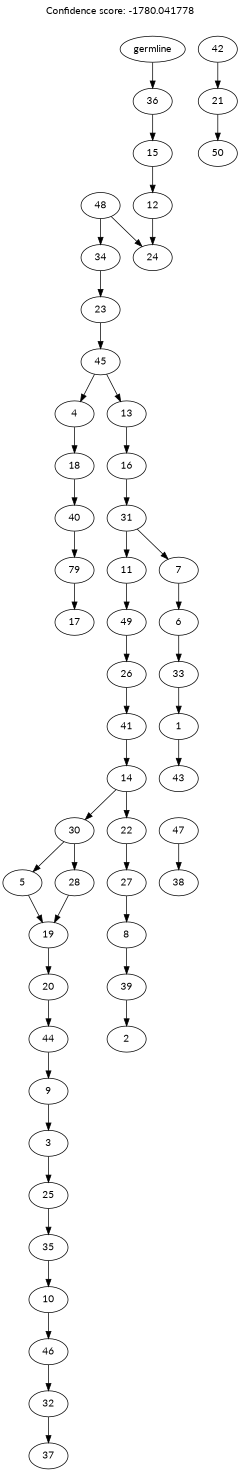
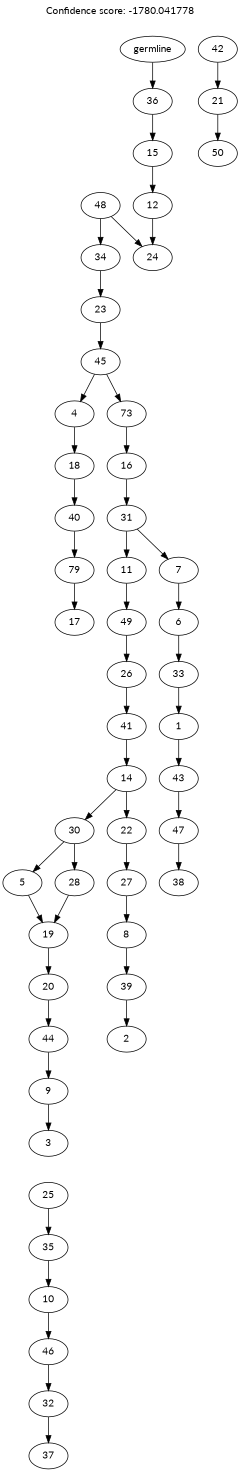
(127, 414) -> (127, 414)
none -> (179, 801)
(48, 1166) -> none
